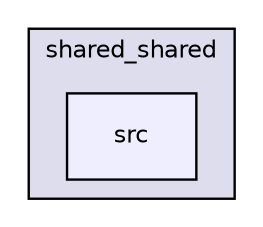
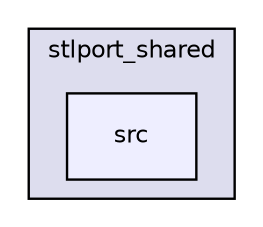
(132, 51) -> (132, 51)
